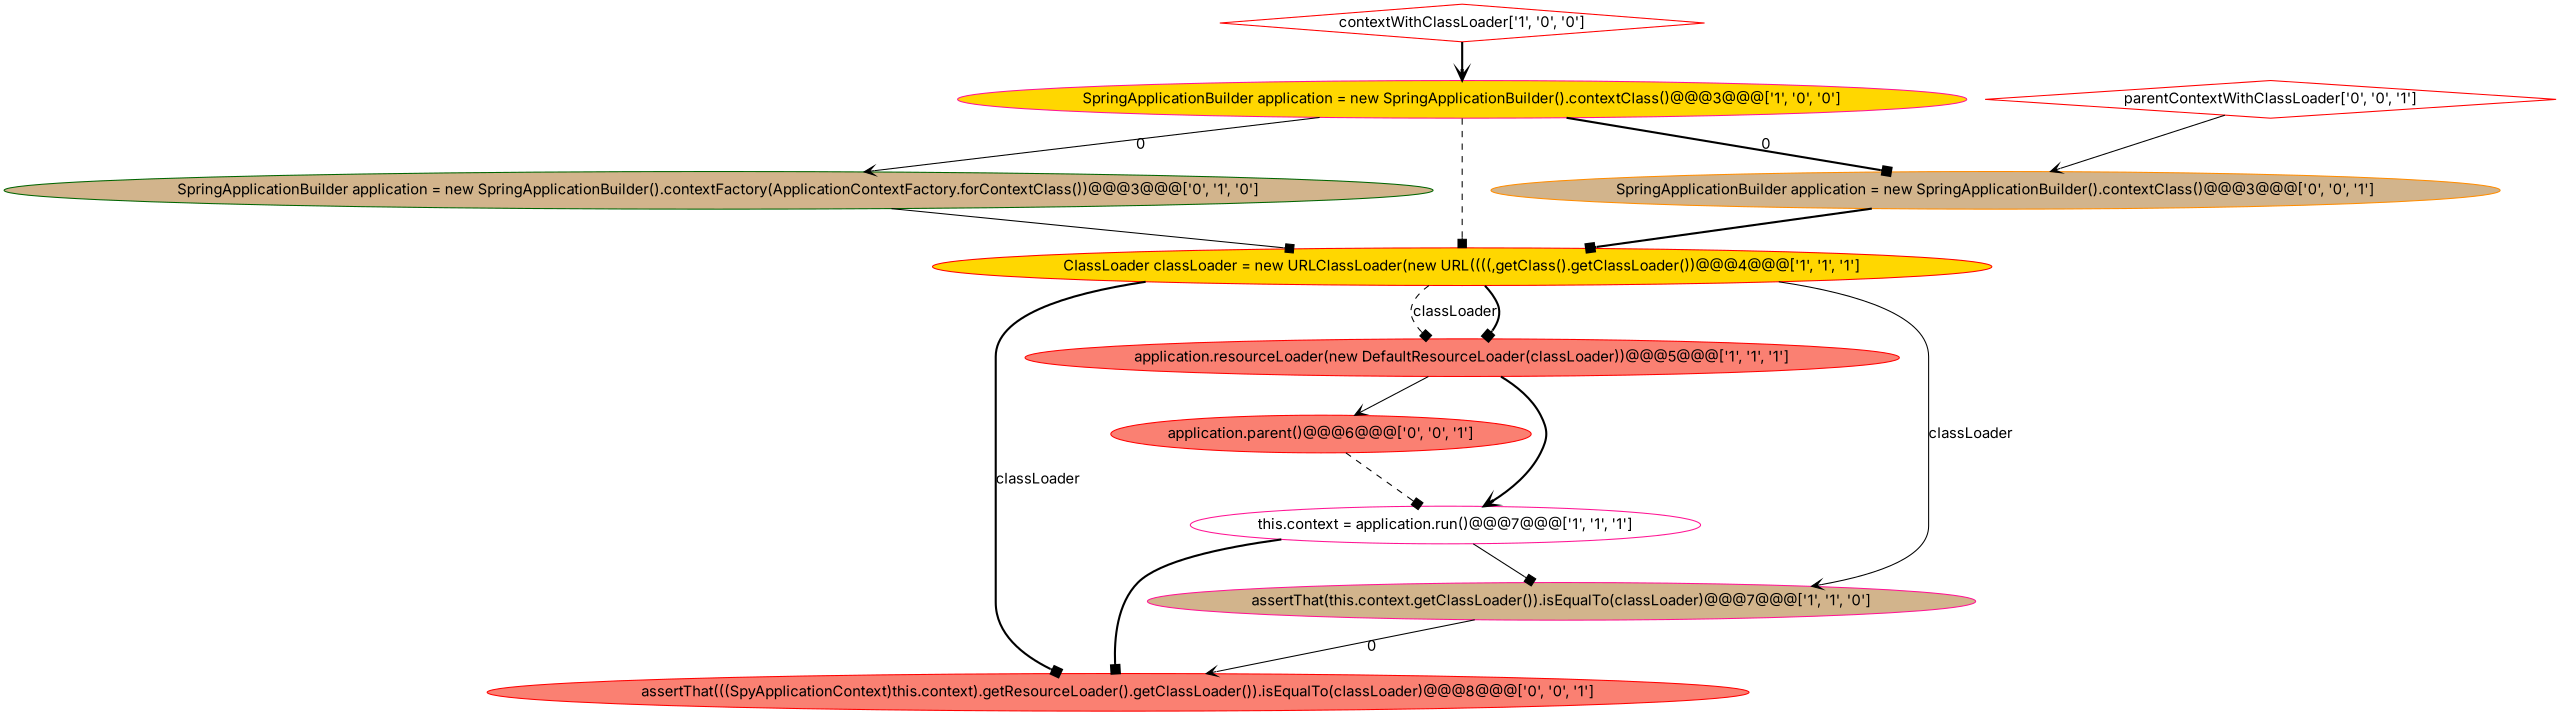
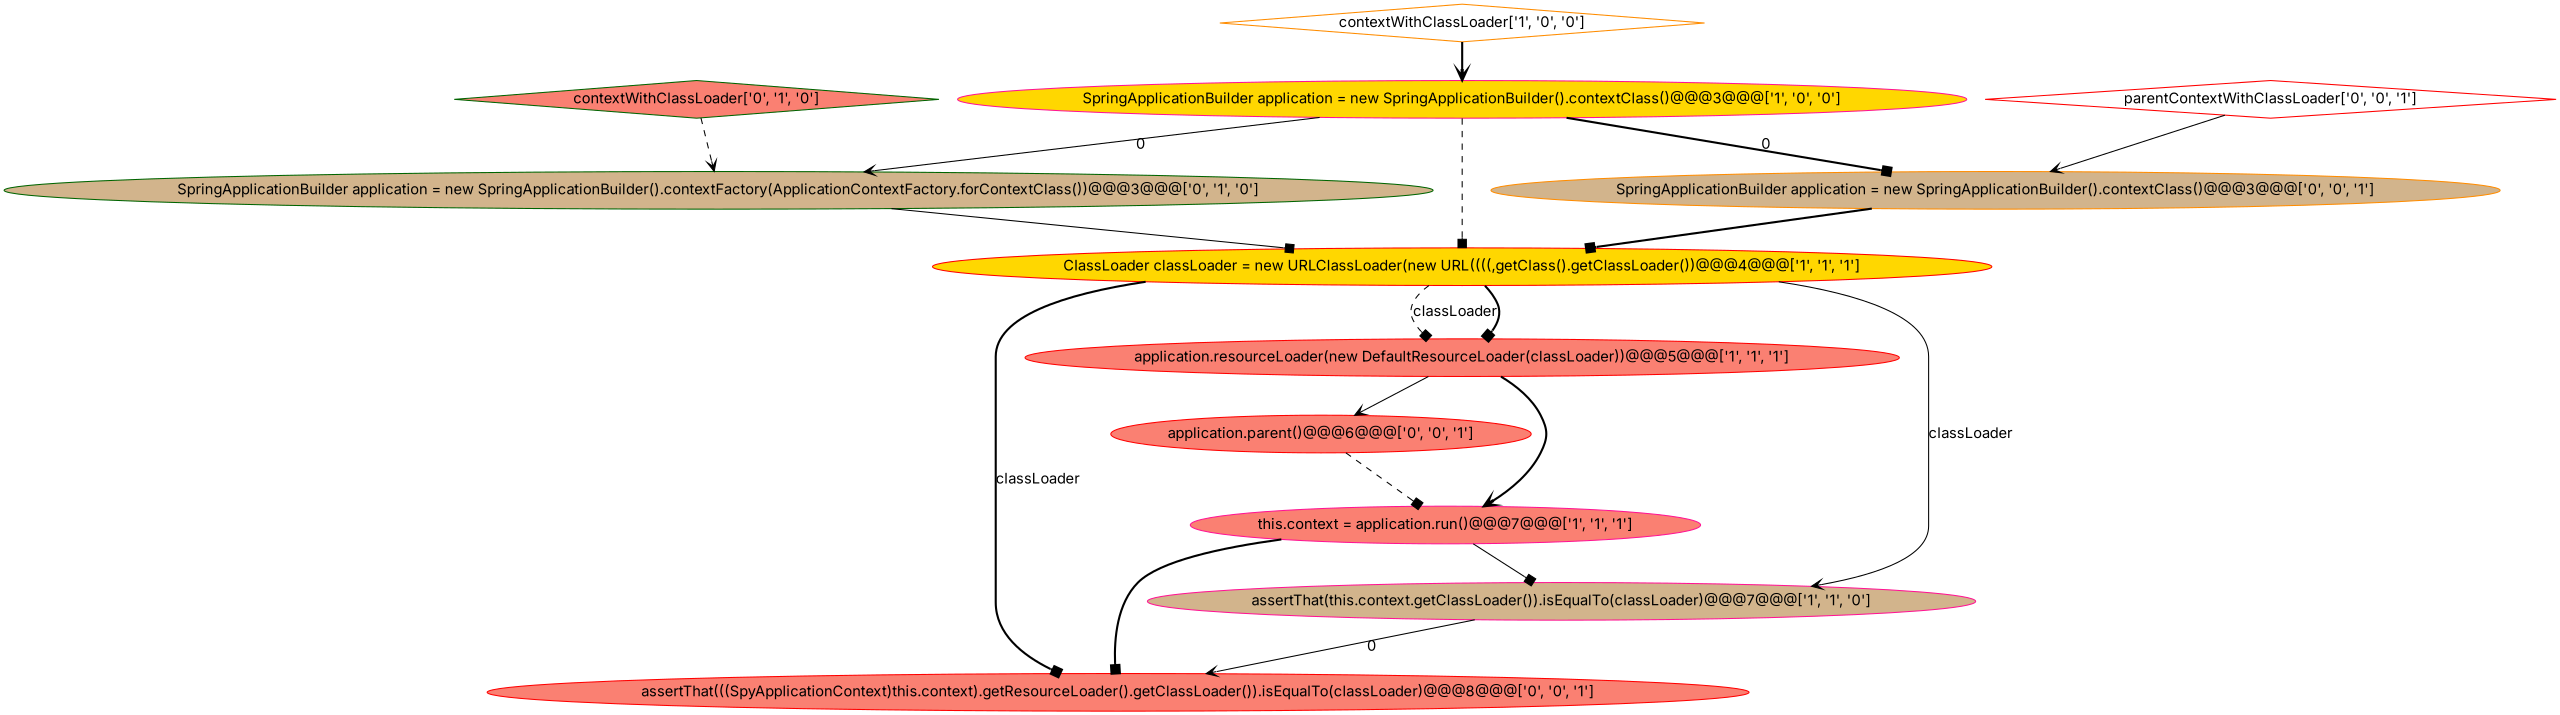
(1462, 23) -> (1462, 23)
none -> (697, 99)
(1445, 525) -> (1445, 525)
